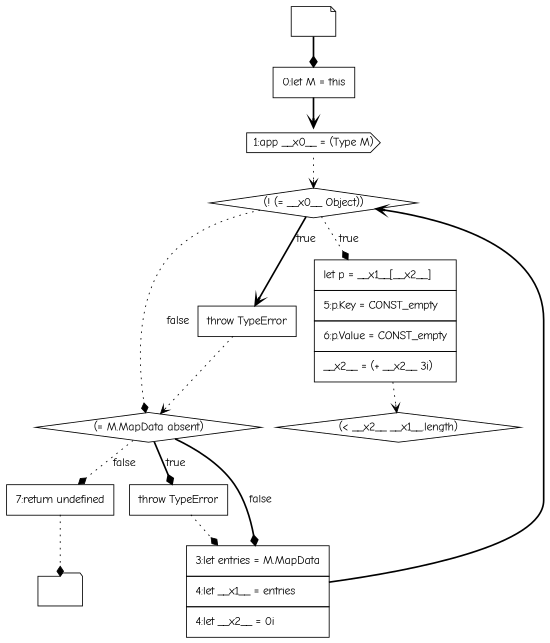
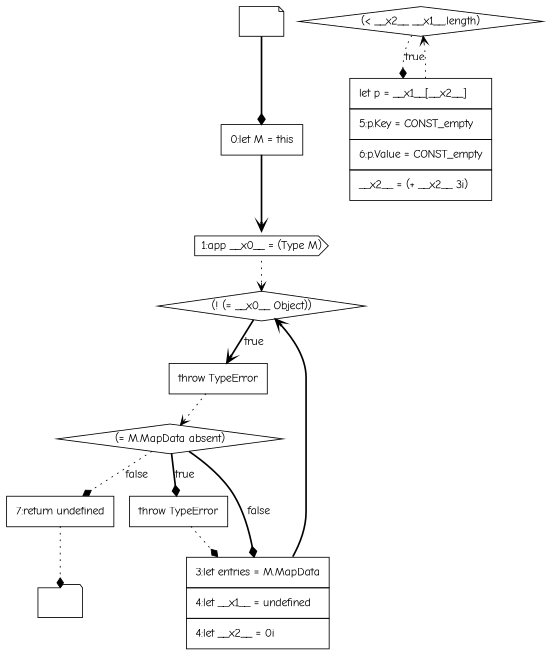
(332, 234) -> (405, 51)
(156, 277) -> none
(245, 591) -> (253, 603)
